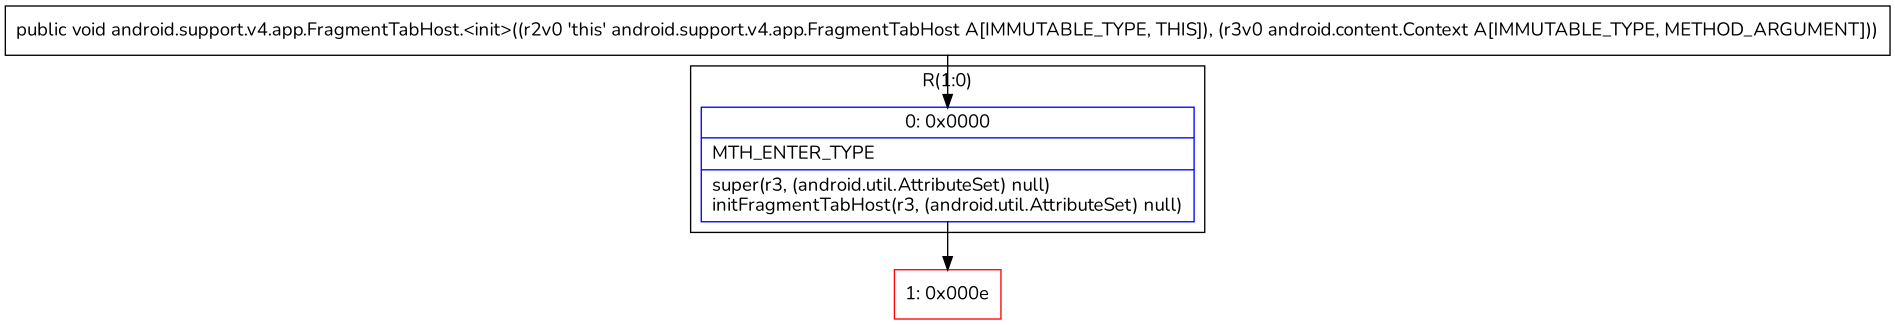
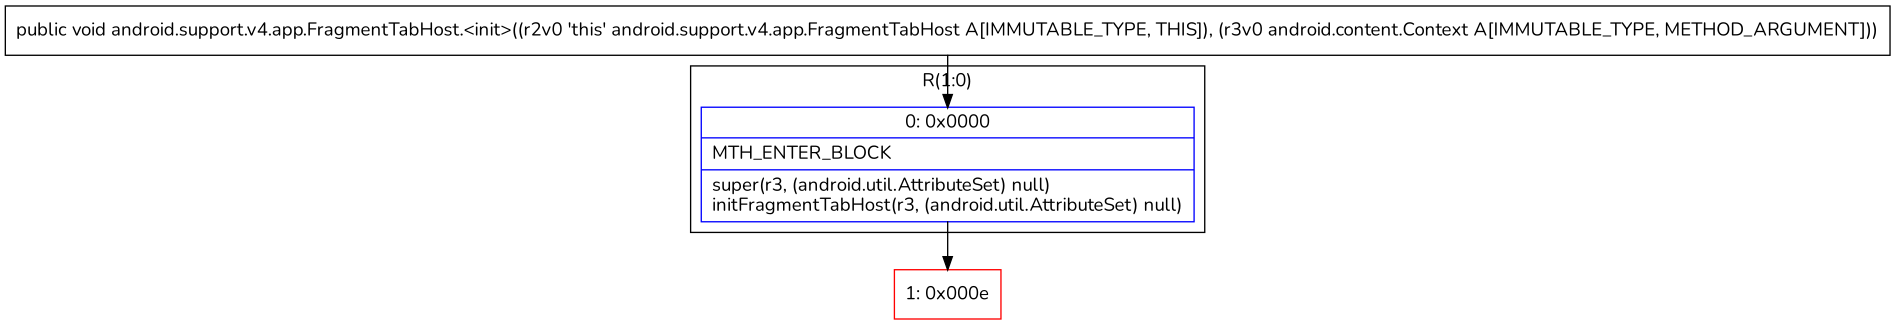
(794, 153) -> (802, 153)
